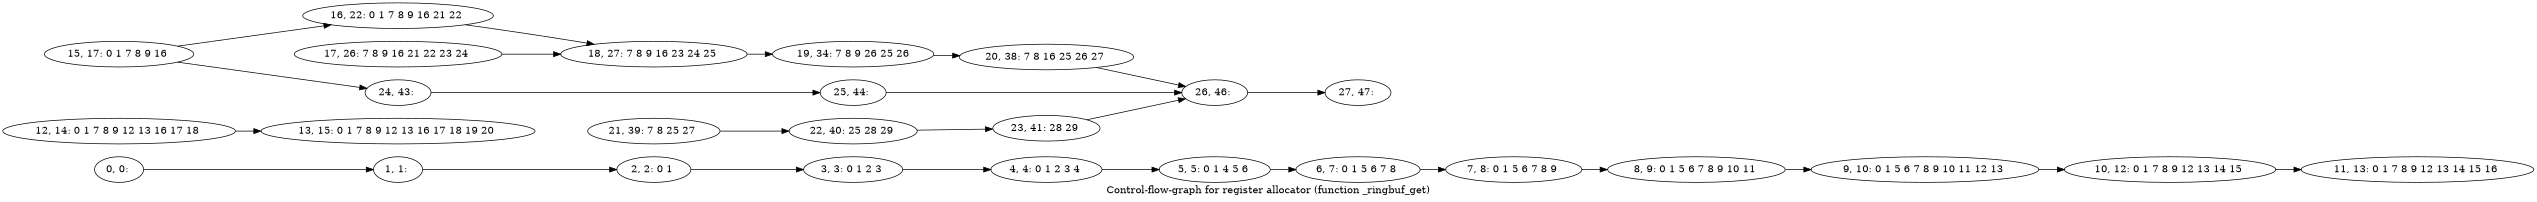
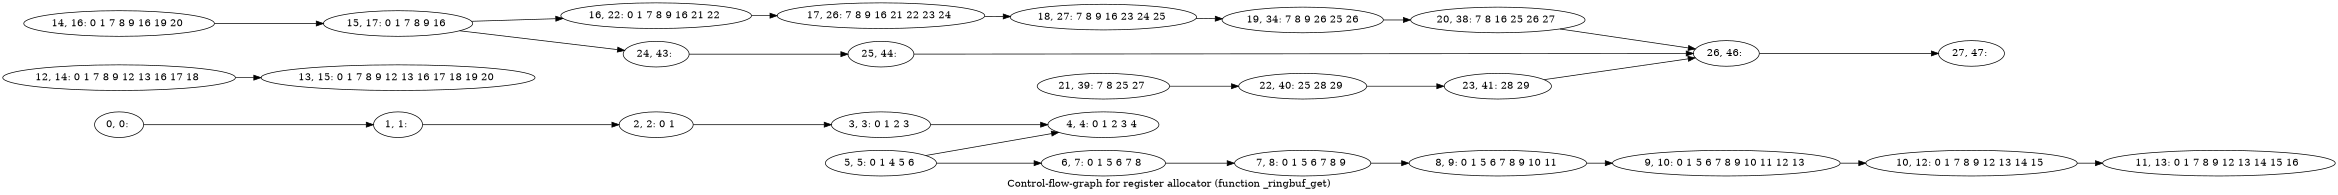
none -> (119, 24)
(526, 34) -> (761, 16)
(1127, 170) -> (989, 145)
